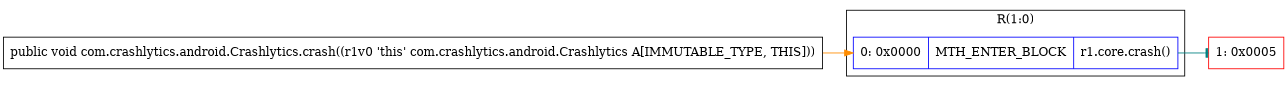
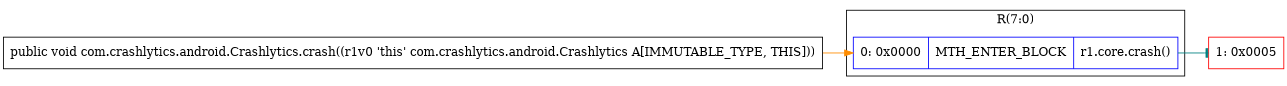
(1016, 20) -> (1016, 20)
